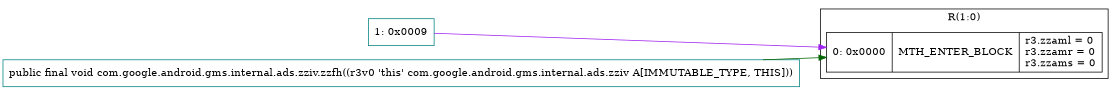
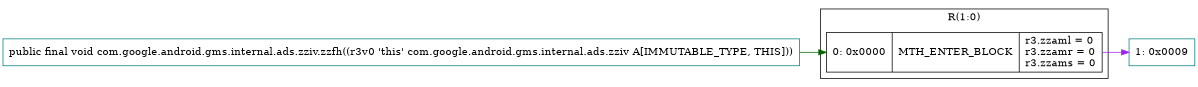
(627, 40) -> (1113, 52)
